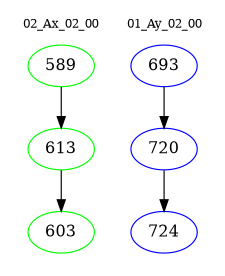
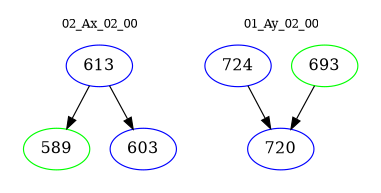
(164, 66) -> (325, 66)
(61, 102) -> (81, 102)
(61, 149) -> (99, 66)
(164, 185) -> (257, 102)
(61, 232) -> (143, 149)
